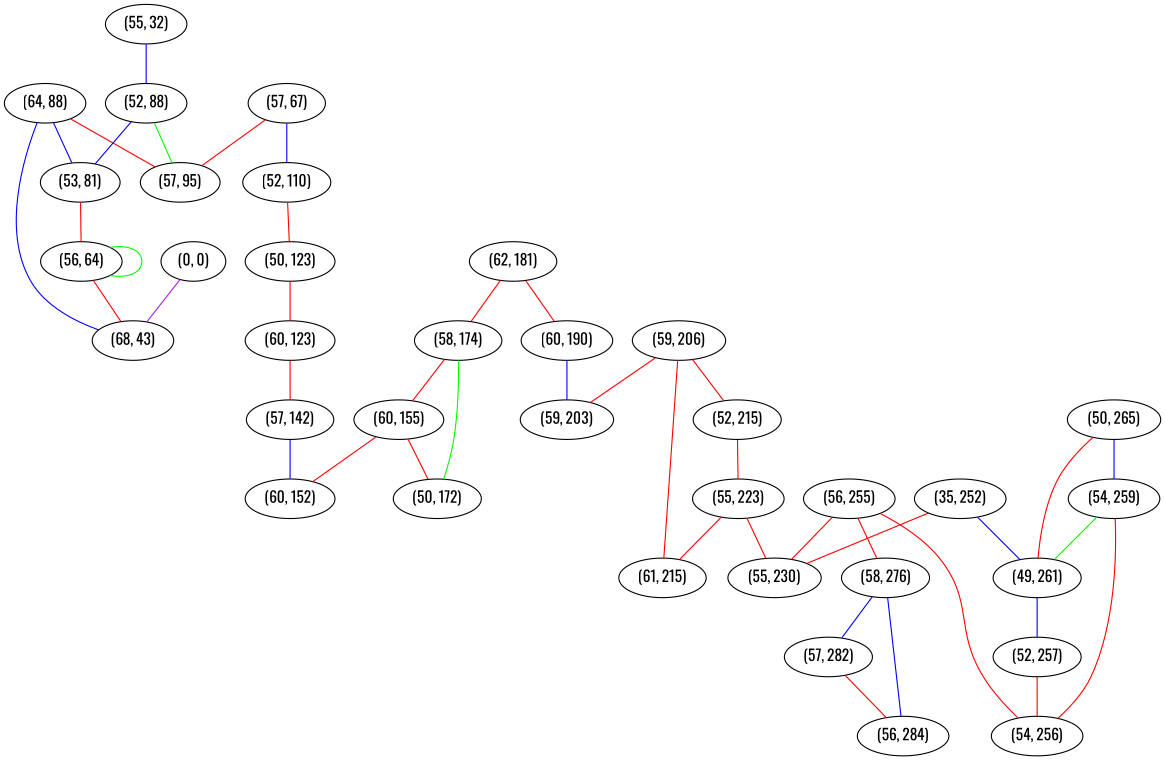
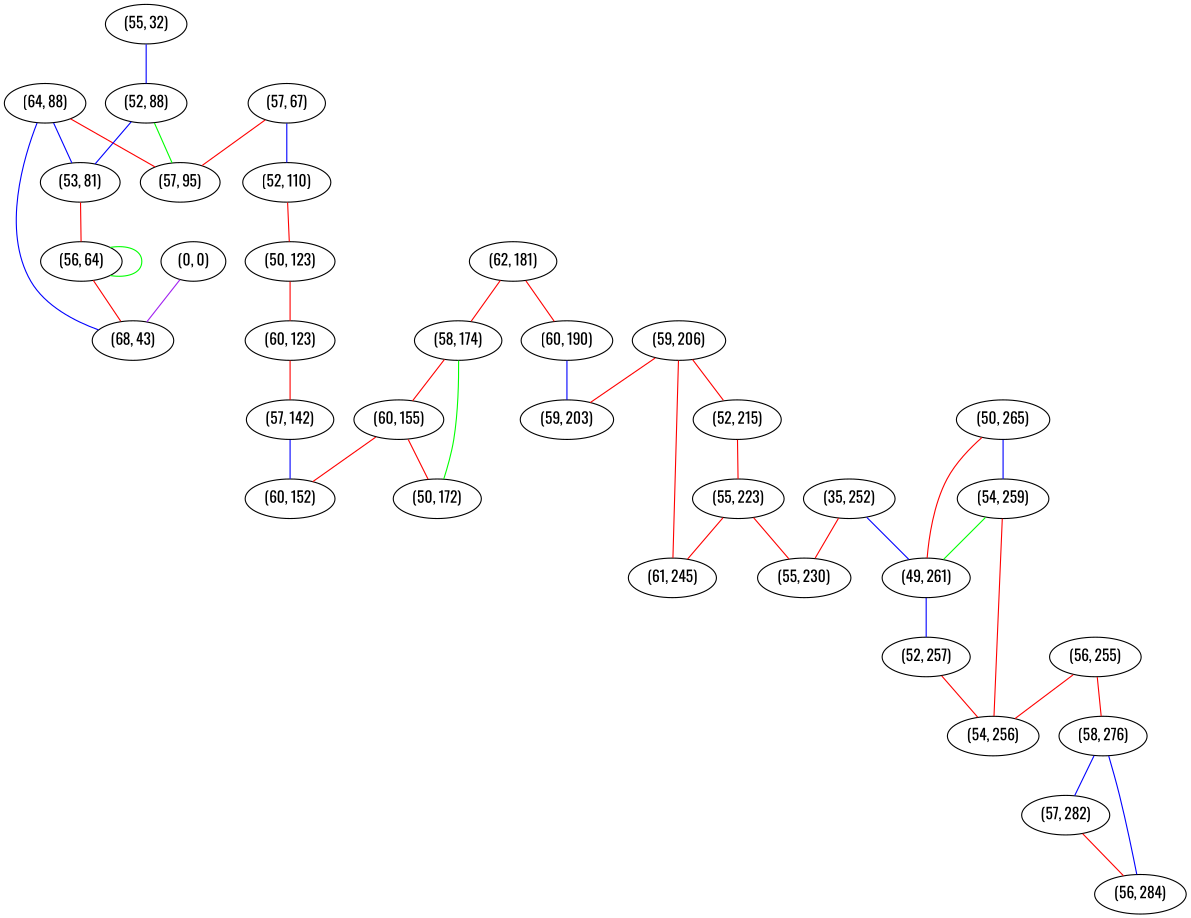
(812, 538) -> none
(663, 578) -> (672, 578)
